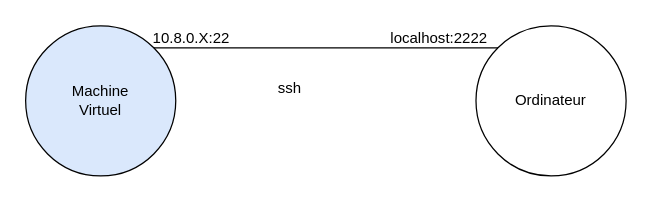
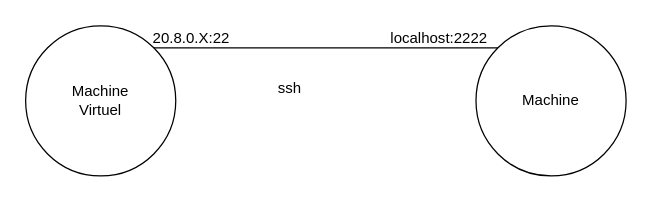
(192, 38) -> (192, 38)
(101, 101) -> (101, 101)
(551, 101) -> (551, 101)
